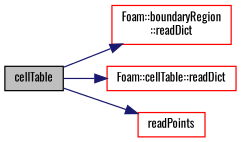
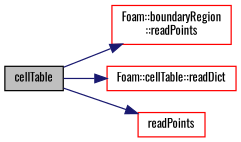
(172, 25) -> (172, 25)
